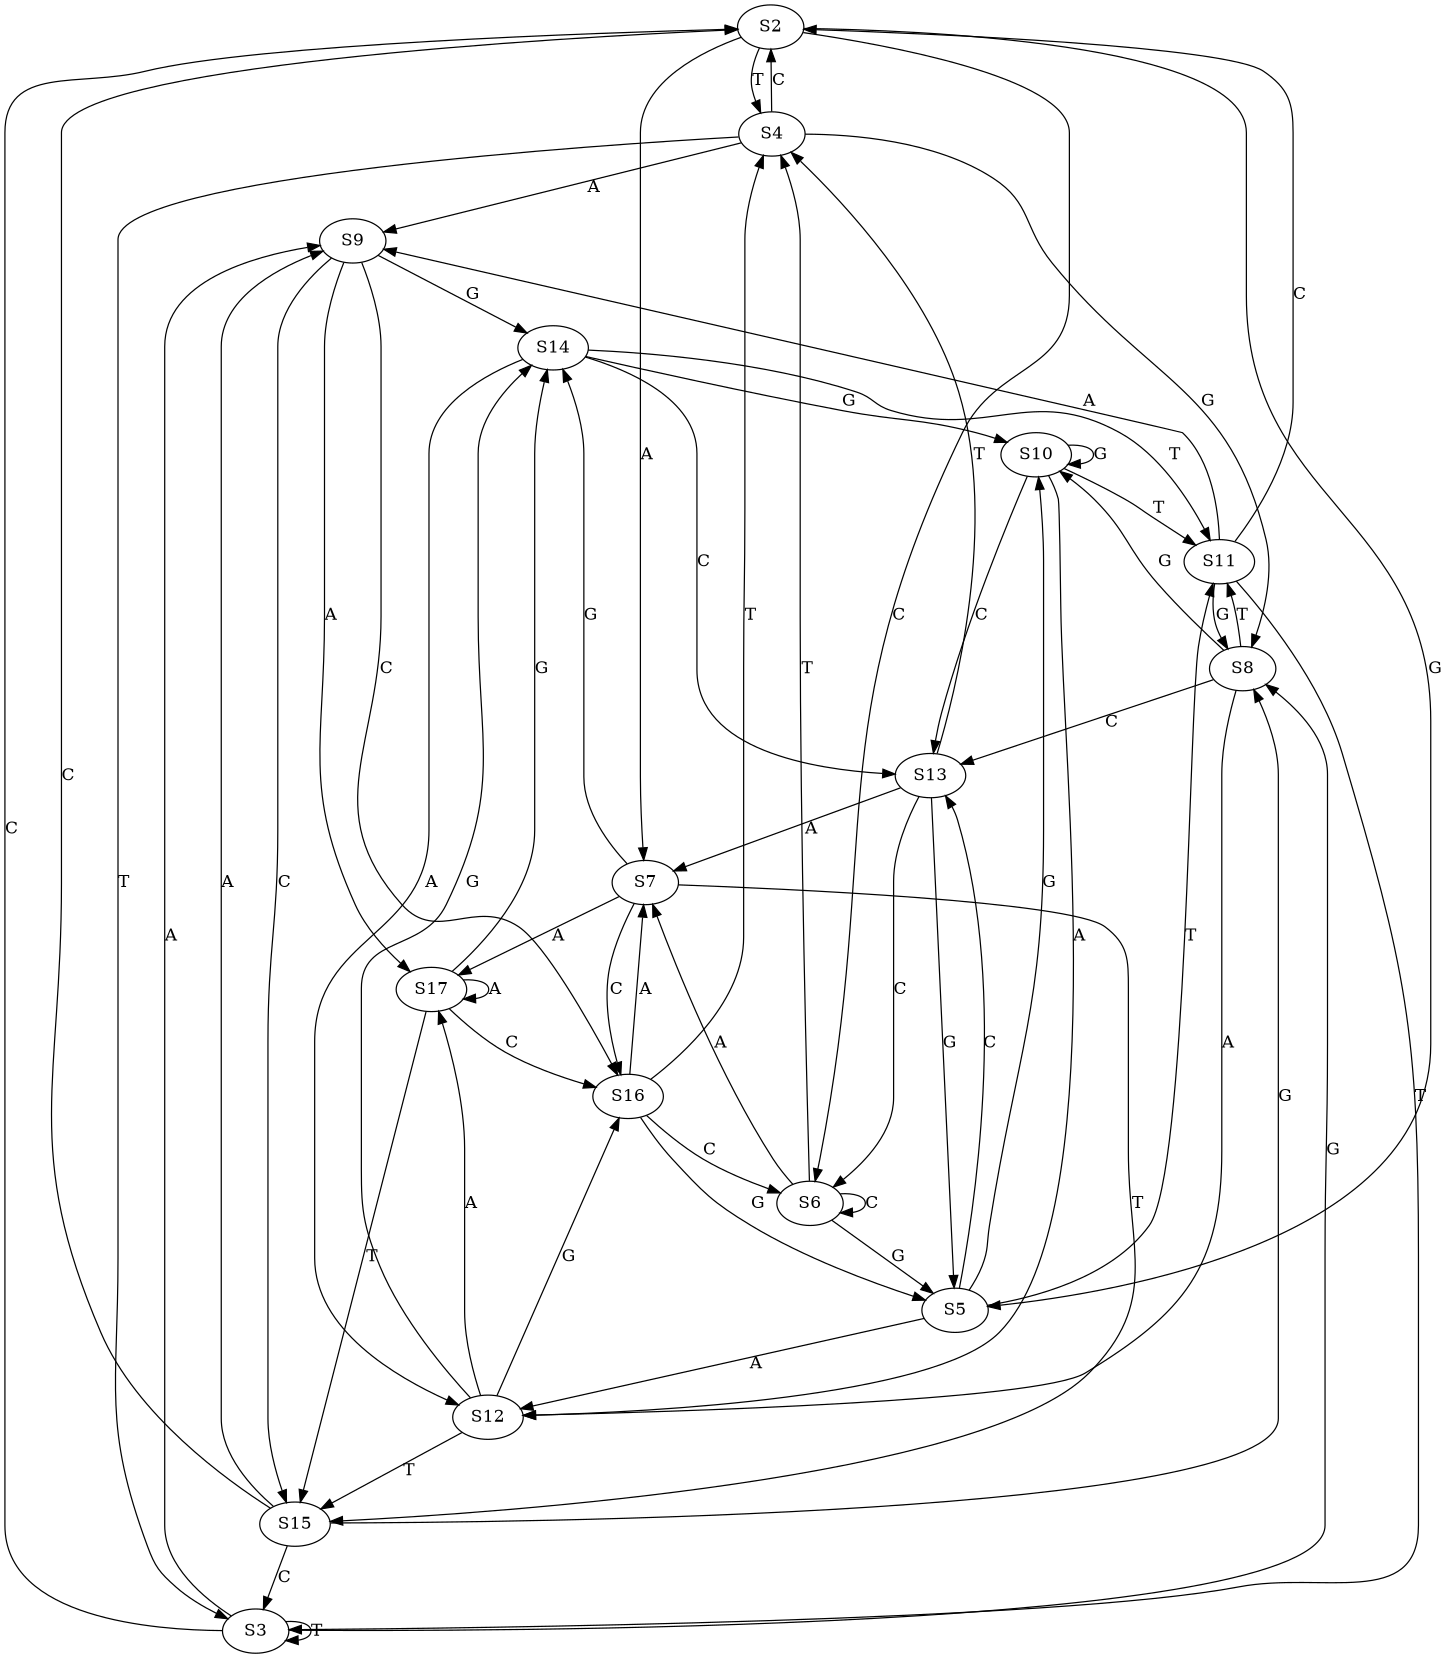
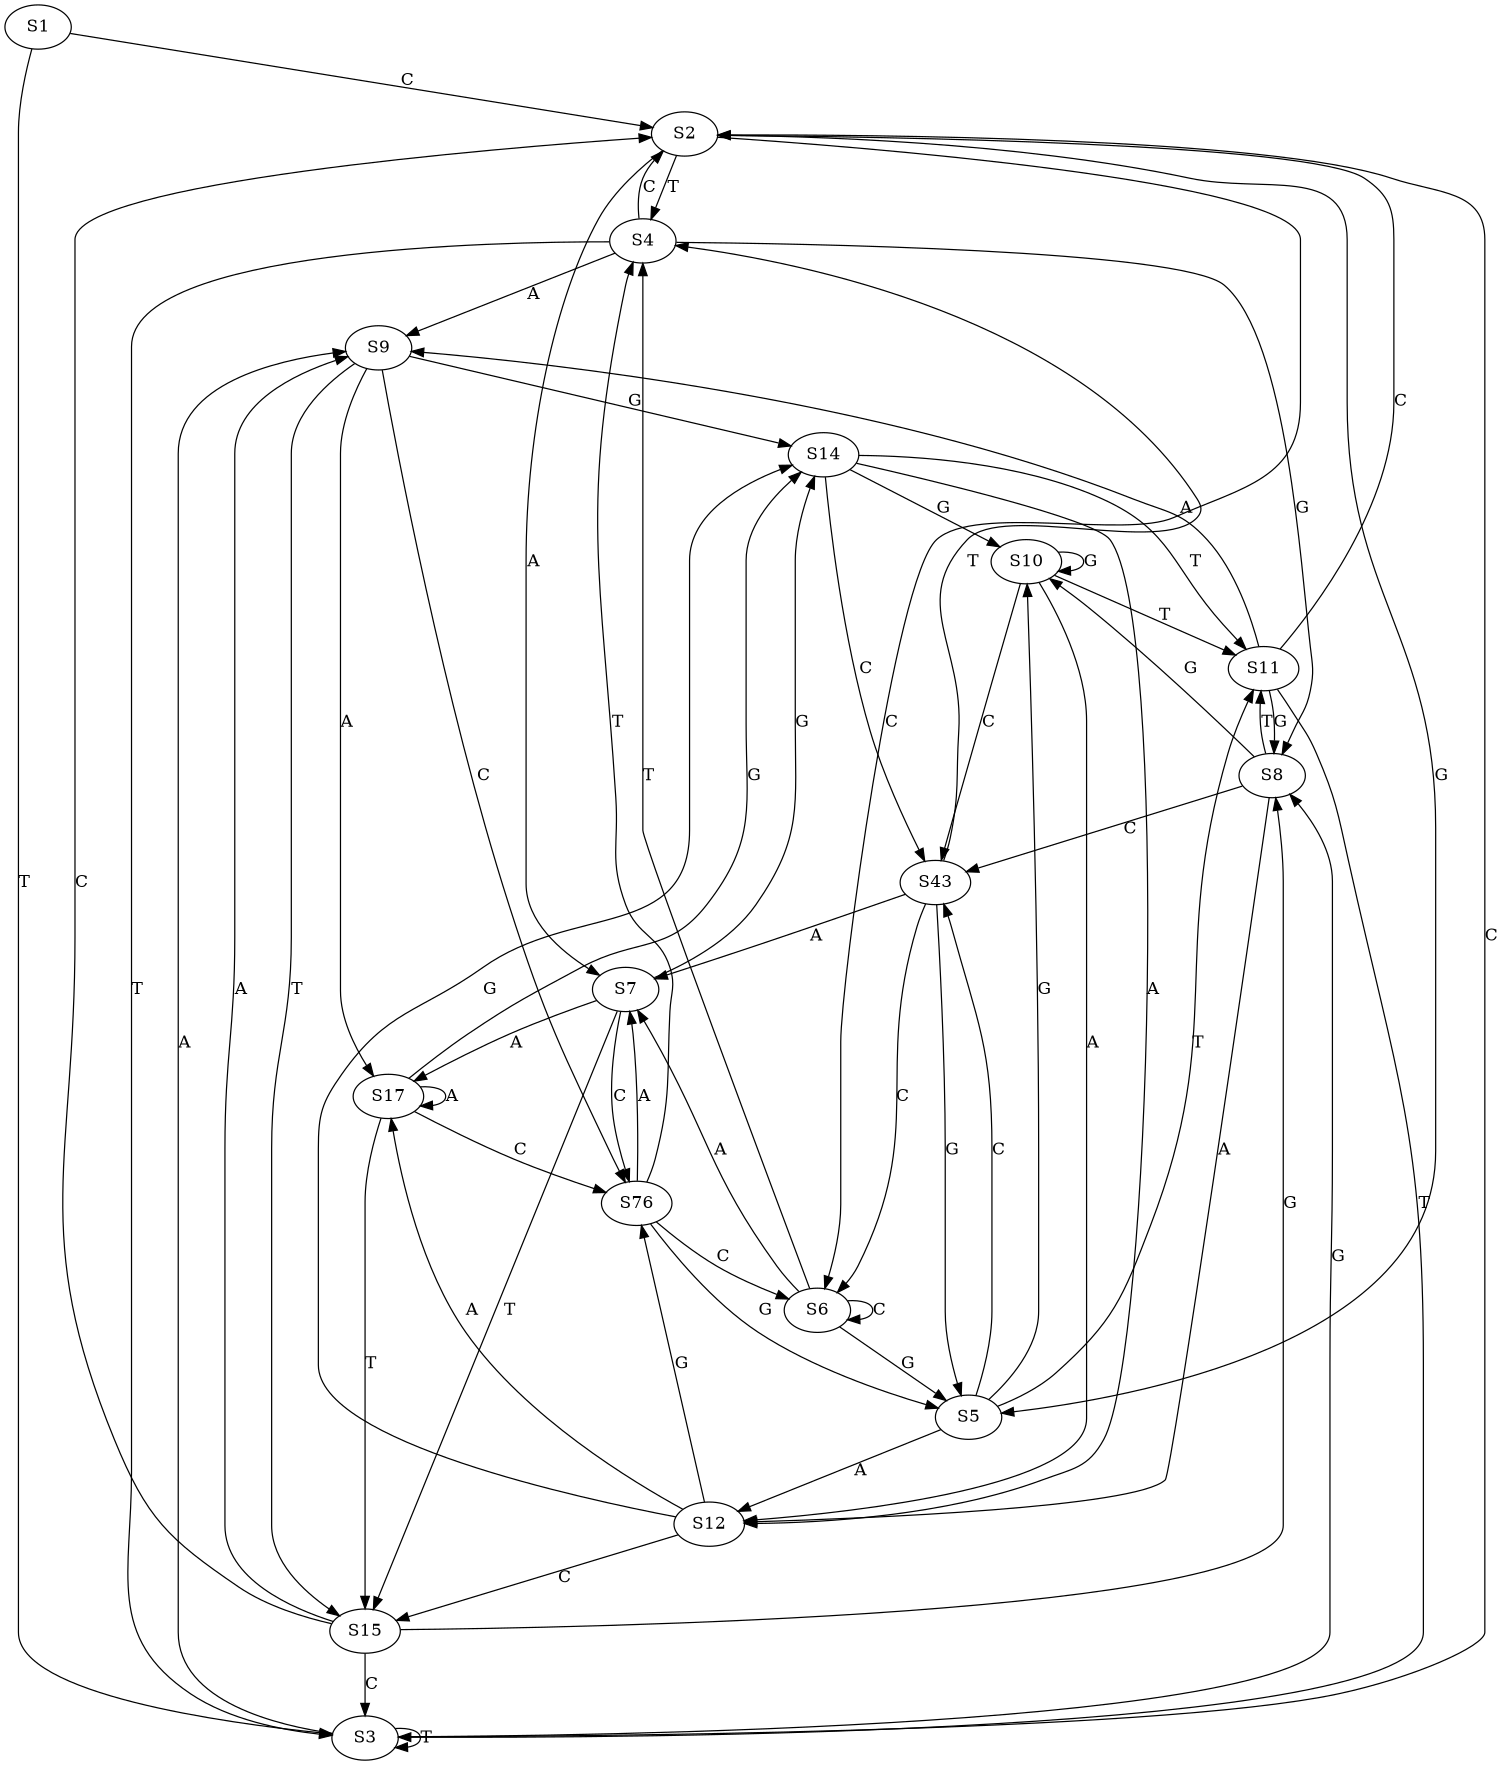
none -> (38, 27)
(930, 776) -> (935, 883)
(285, 883) -> (297, 989)
(628, 1096) -> (637, 1203)
(409, 1471) -> (565, 1578)
